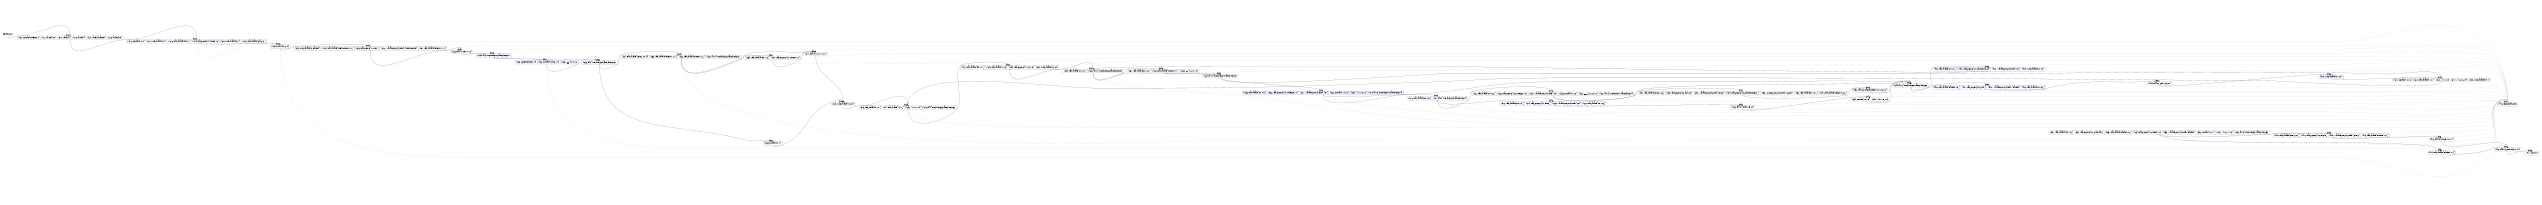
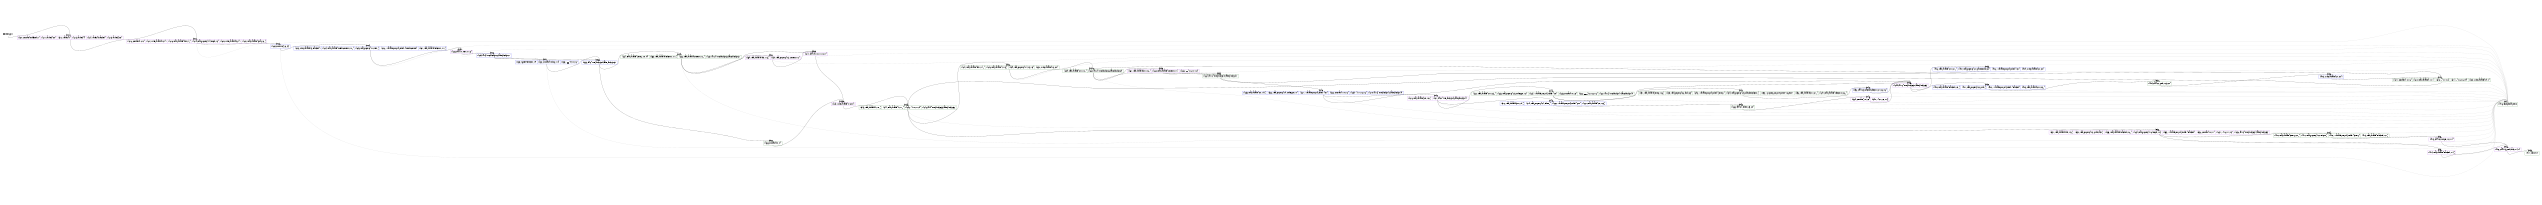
none -> (1526, 131)
